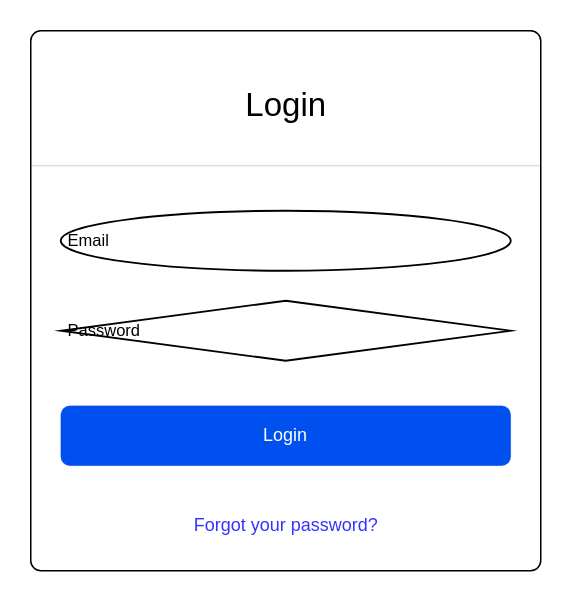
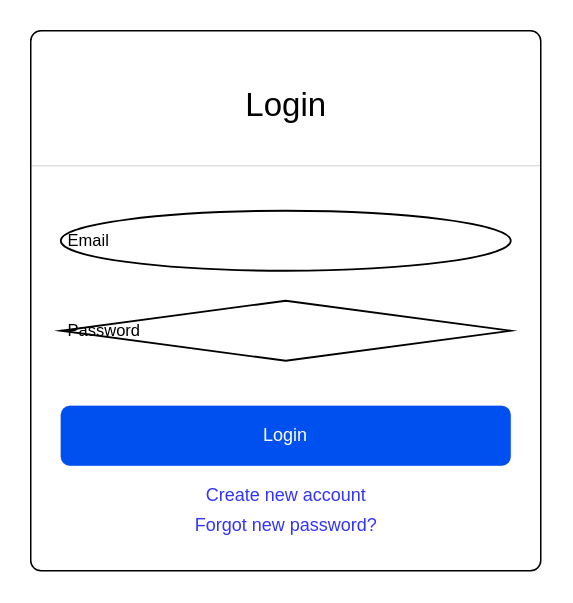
none -> (286, 496)
(287, 526) -> (287, 526)
